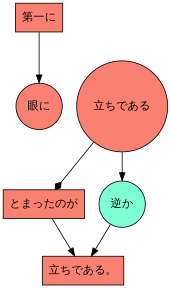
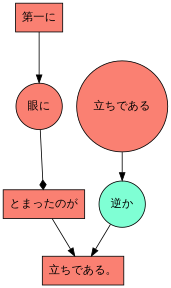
(77, 162) -> (42, 155)
